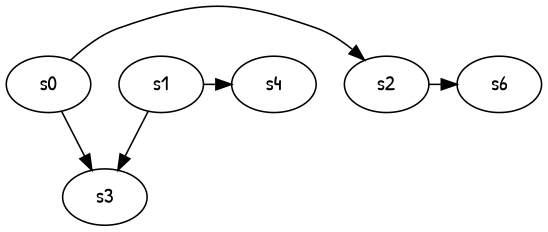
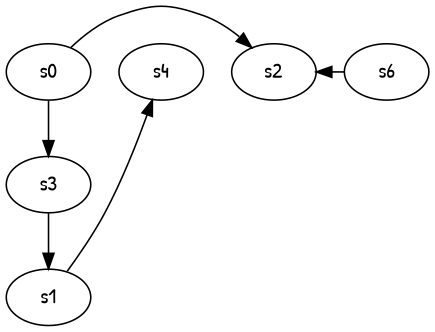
(435, 84) -> (338, 72)
(137, 134) -> (49, 233)
